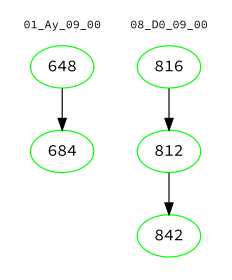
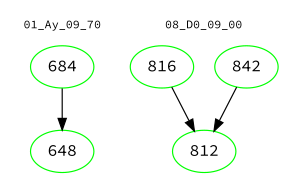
(63, 25) -> (63, 25)
(62, 103) -> (62, 103)
(169, 188) -> (228, 104)
